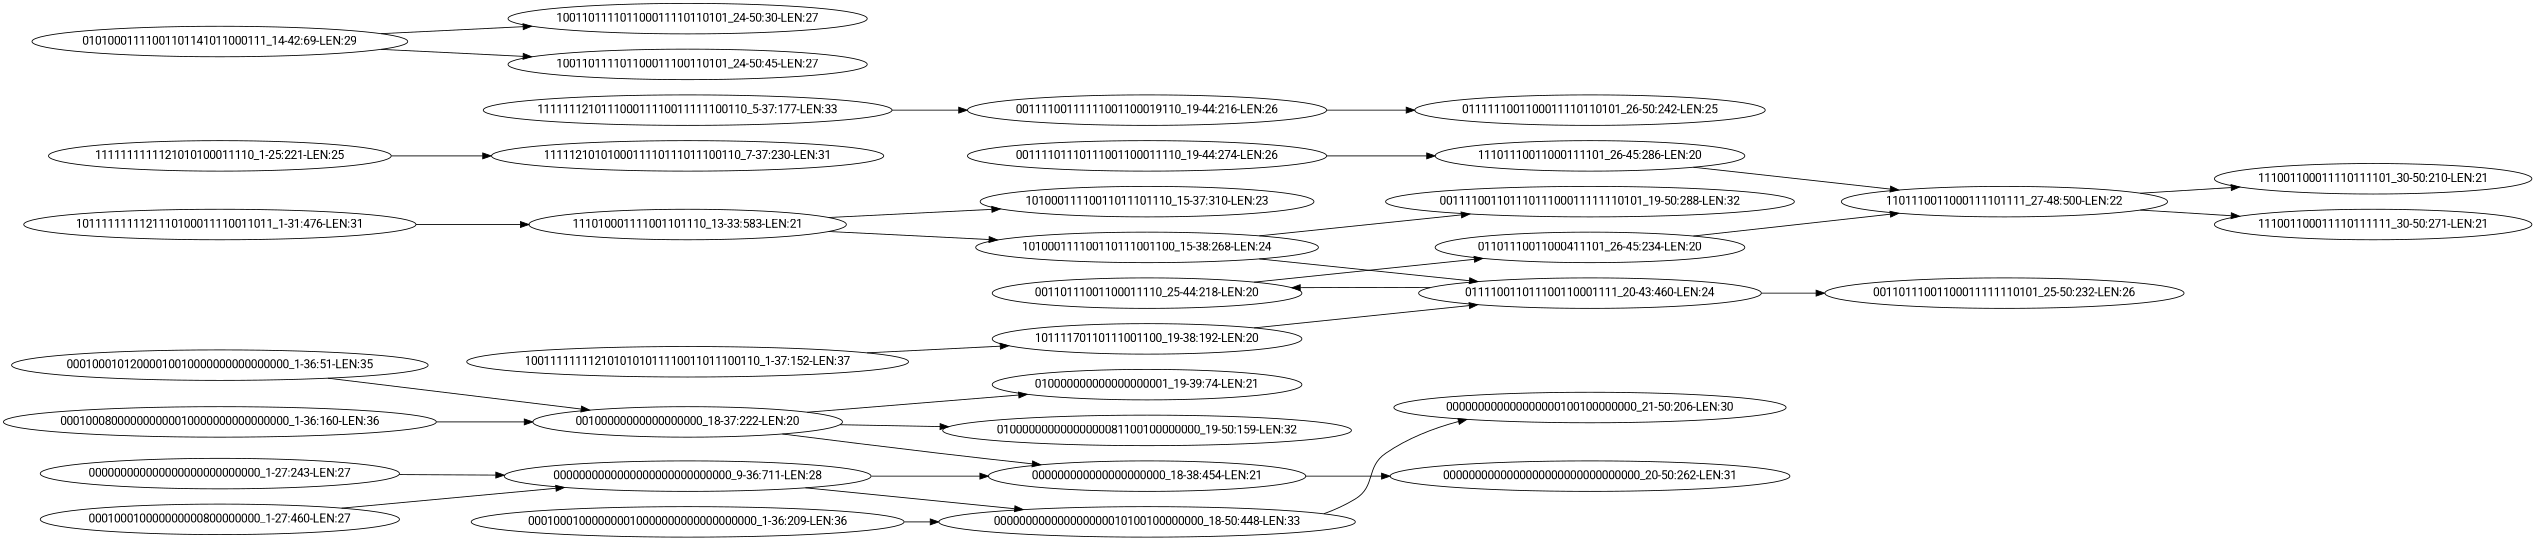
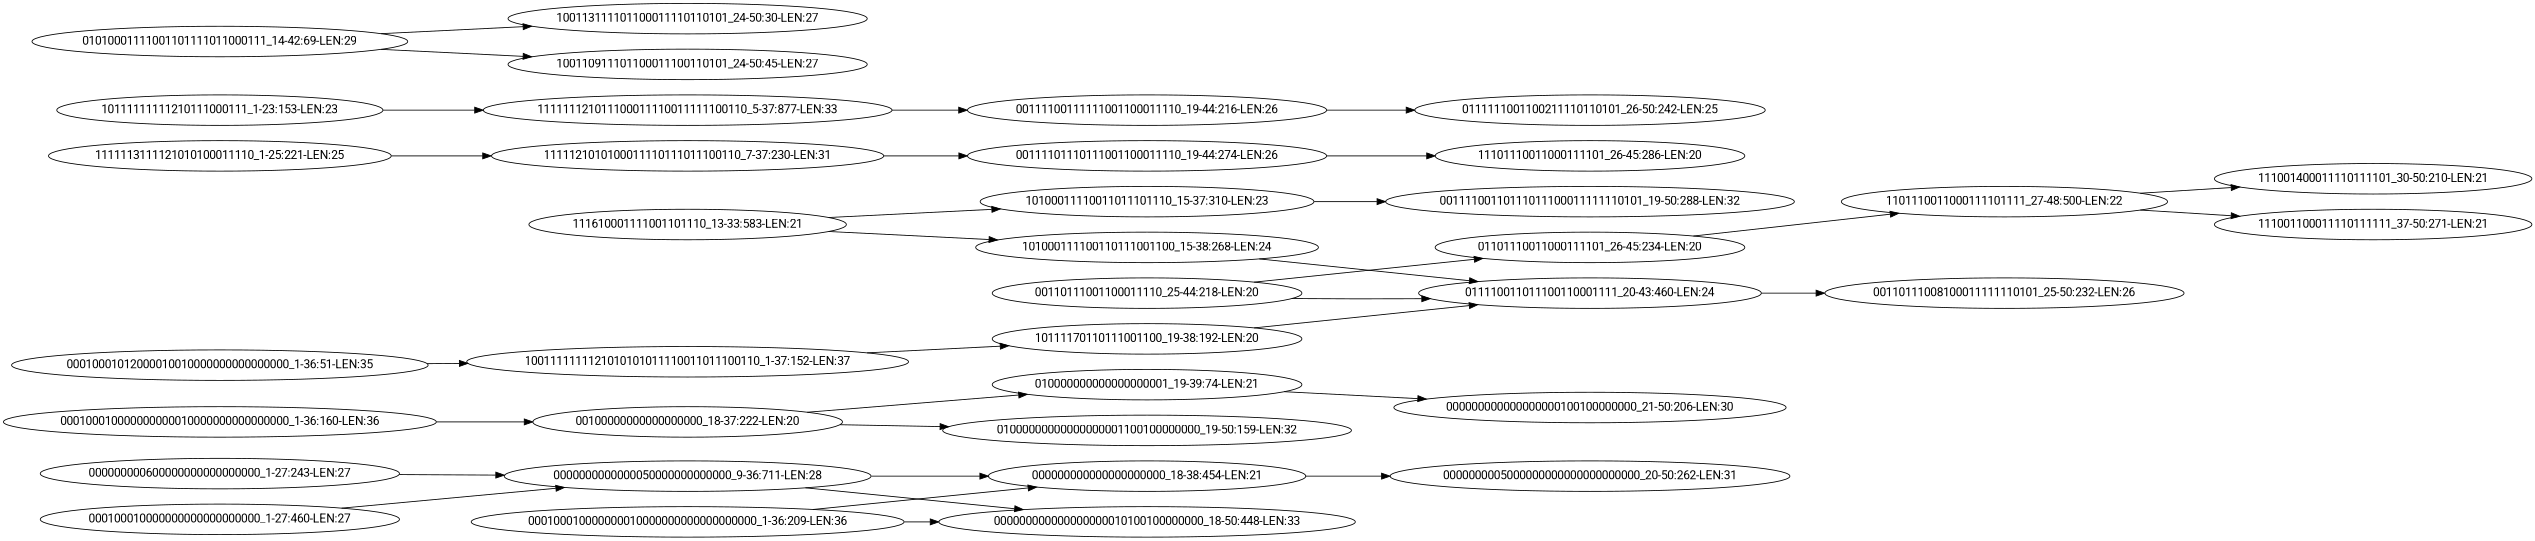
(688, 19) -> (688, 19)
(220, 42) -> (220, 42)
(688, 64) -> (688, 64)
none -> (220, 110)
(688, 110) -> (688, 110)
(1147, 110) -> (1147, 110)
(1590, 110) -> (1590, 110)
(220, 156) -> (220, 156)
none -> (921, 156)
(1792, 178) -> none
(2373, 179) -> (2373, 179)
(220, 225) -> none
(688, 225) -> (688, 225)
(1360, 225) -> (1346, 202)
(2373, 225) -> (2373, 225)
(1590, 247) -> (1590, 247)
(1365, 287) -> (1357, 299)
(2004, 293) -> (2004, 293)
(454, 394) -> (443, 364)
(220, 422) -> (220, 422)
(1147, 430) -> (1147, 430)
(907, 449) -> (947, 496)
(1381, 457) -> (1351, 395)
(220, 474) -> (220, 474)
(688, 476) -> (688, 476)
(1590, 476) -> (1590, 476)
(220, 519) -> (220, 519)
